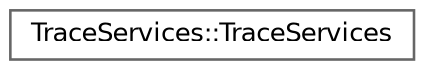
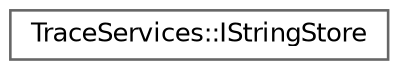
(212, 35) -> (199, 35)
